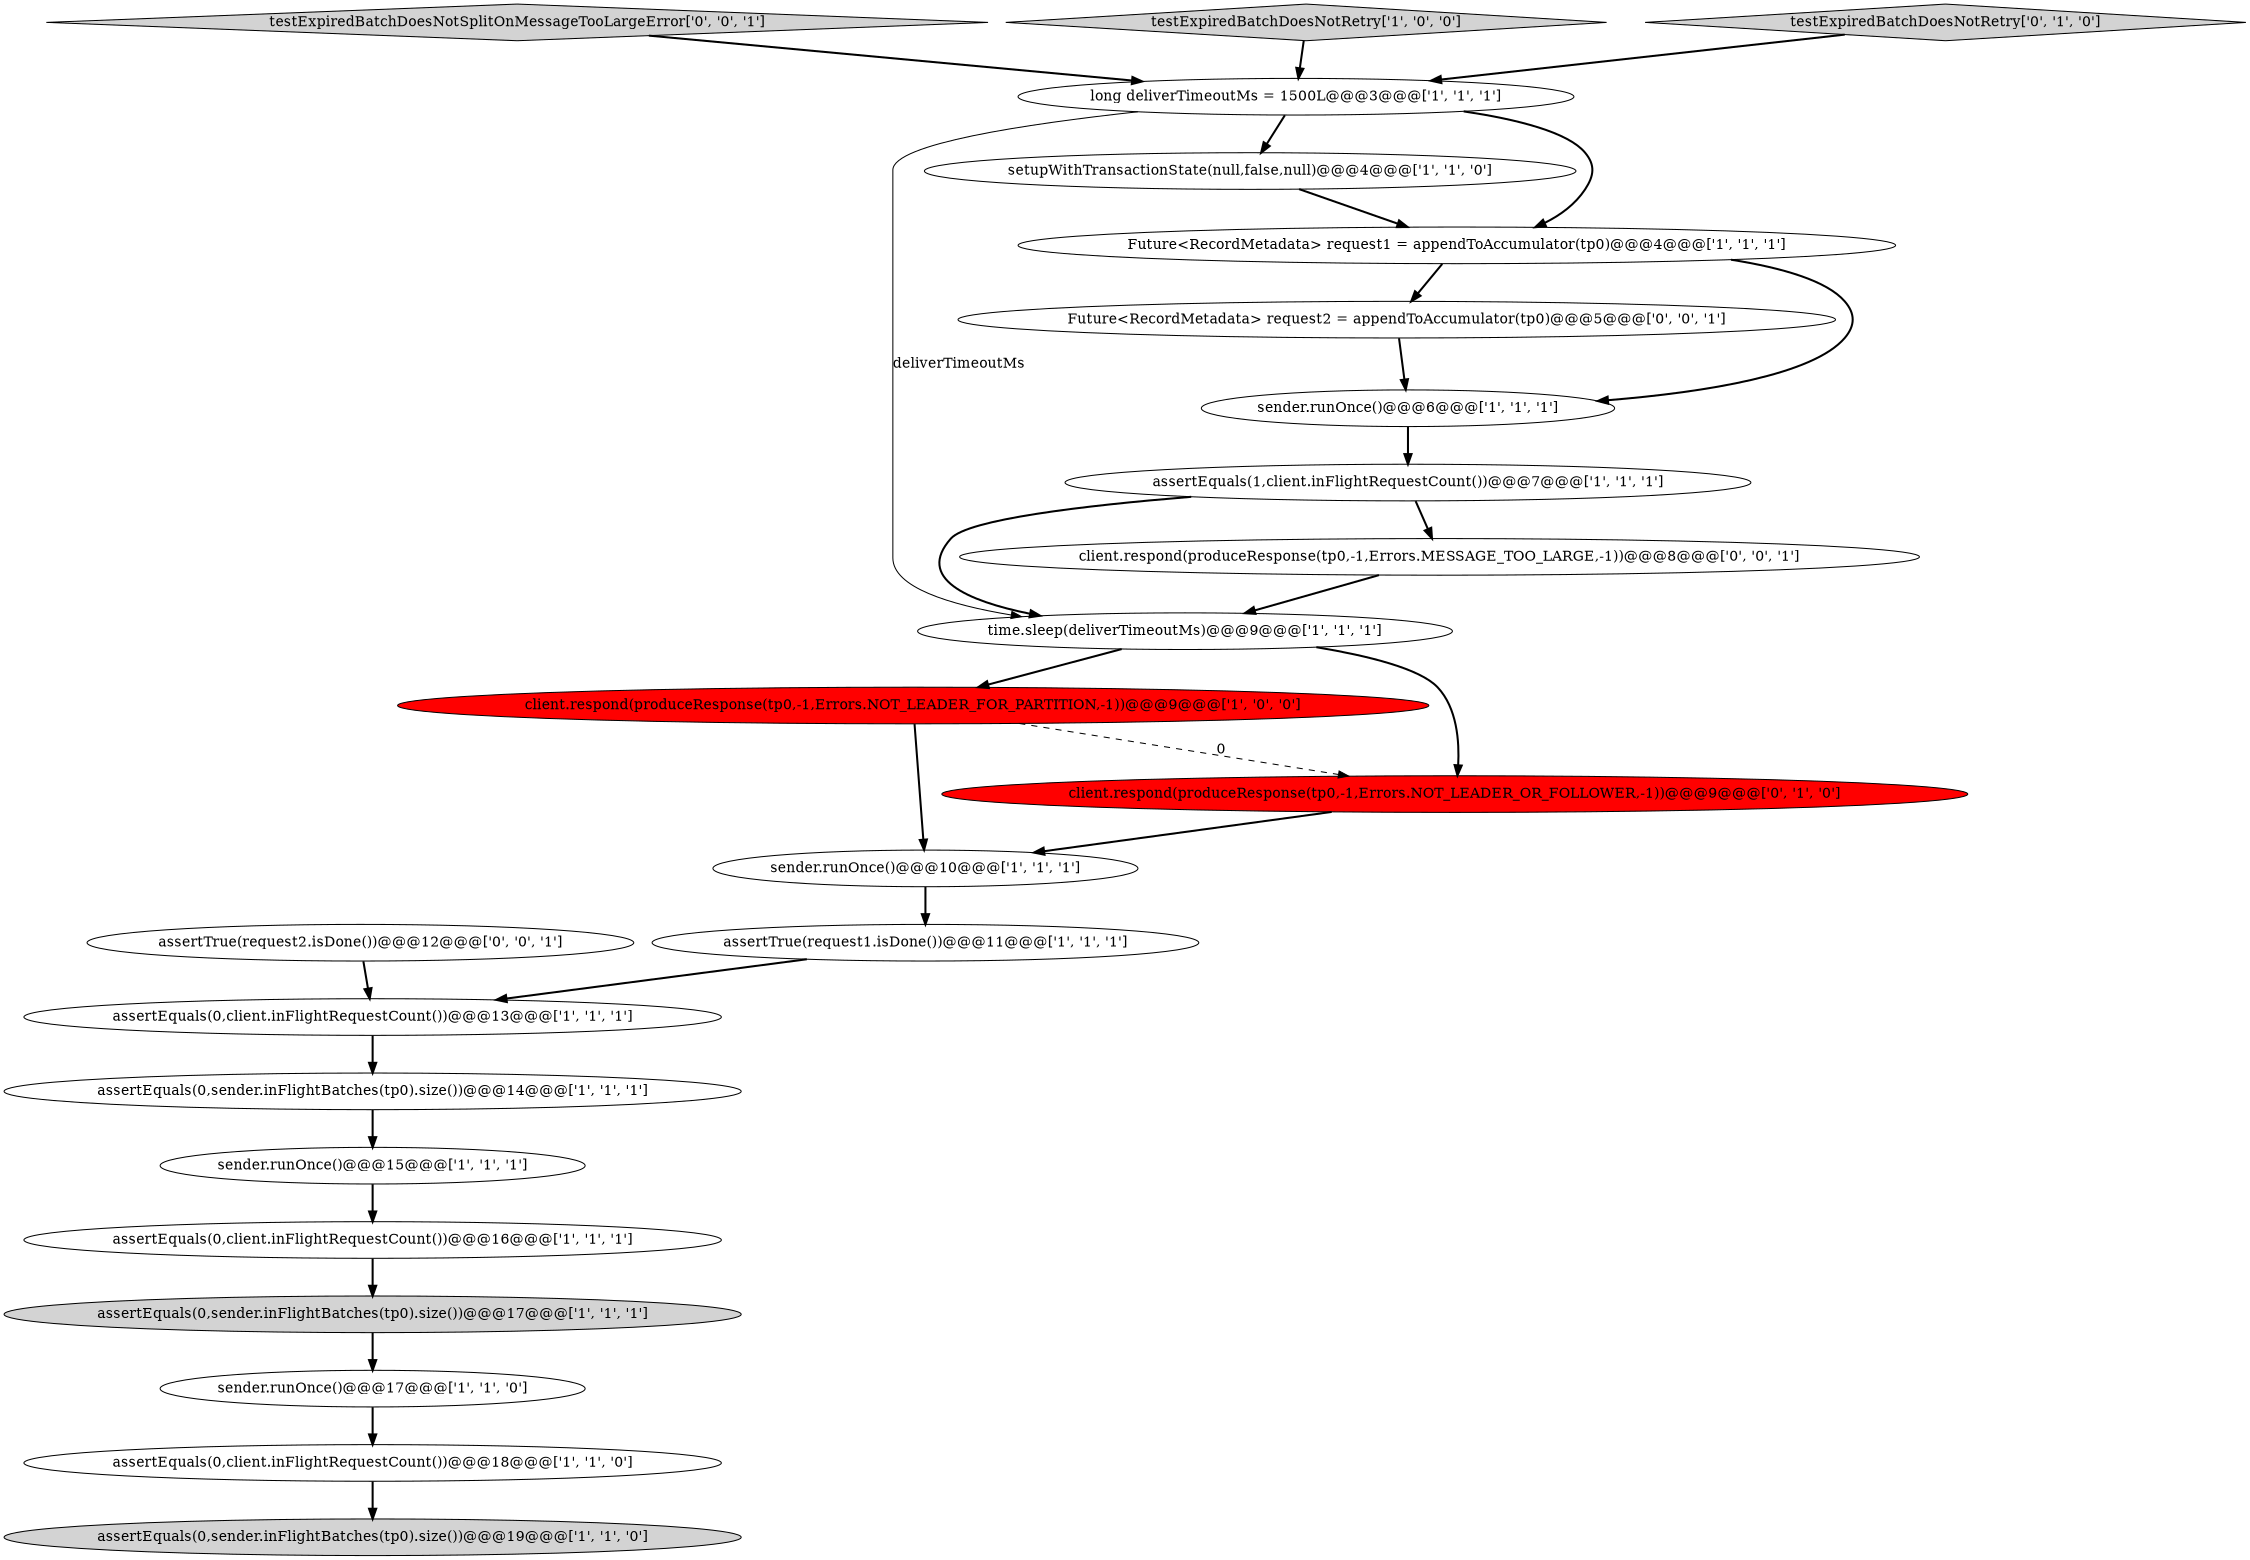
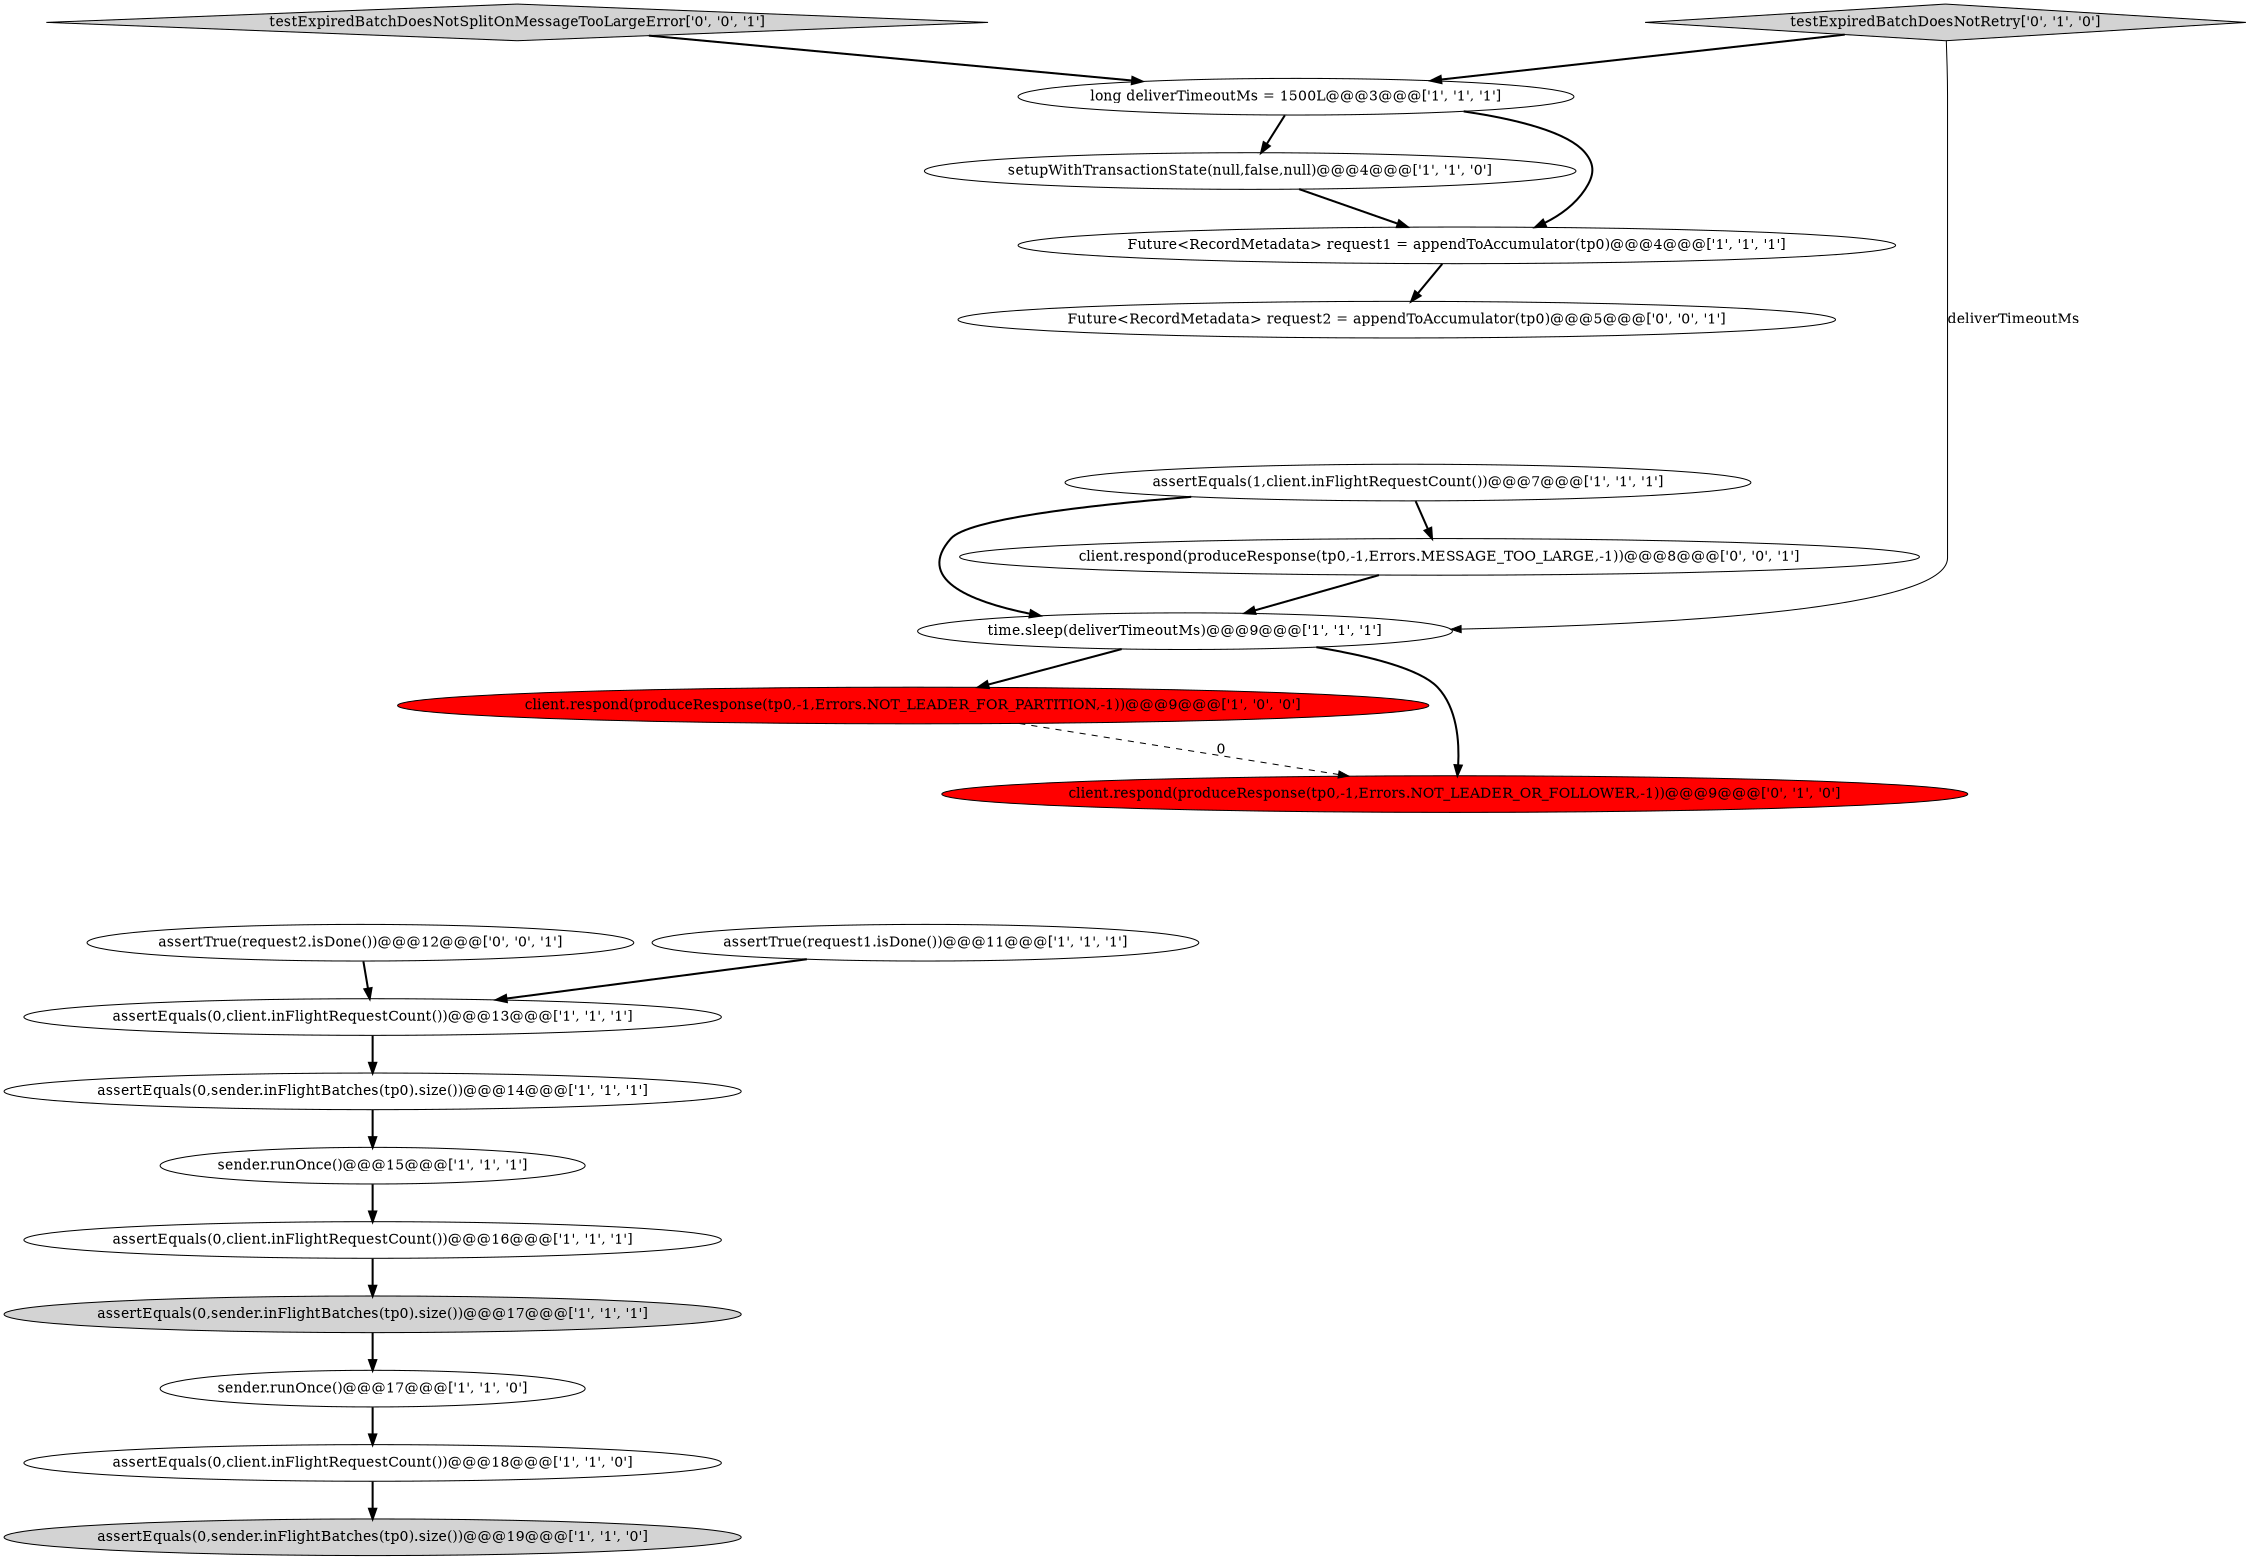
(1306, 22) -> none
(893, 305) -> (1948, 550)
(1408, 408) -> none
(925, 868) -> none
